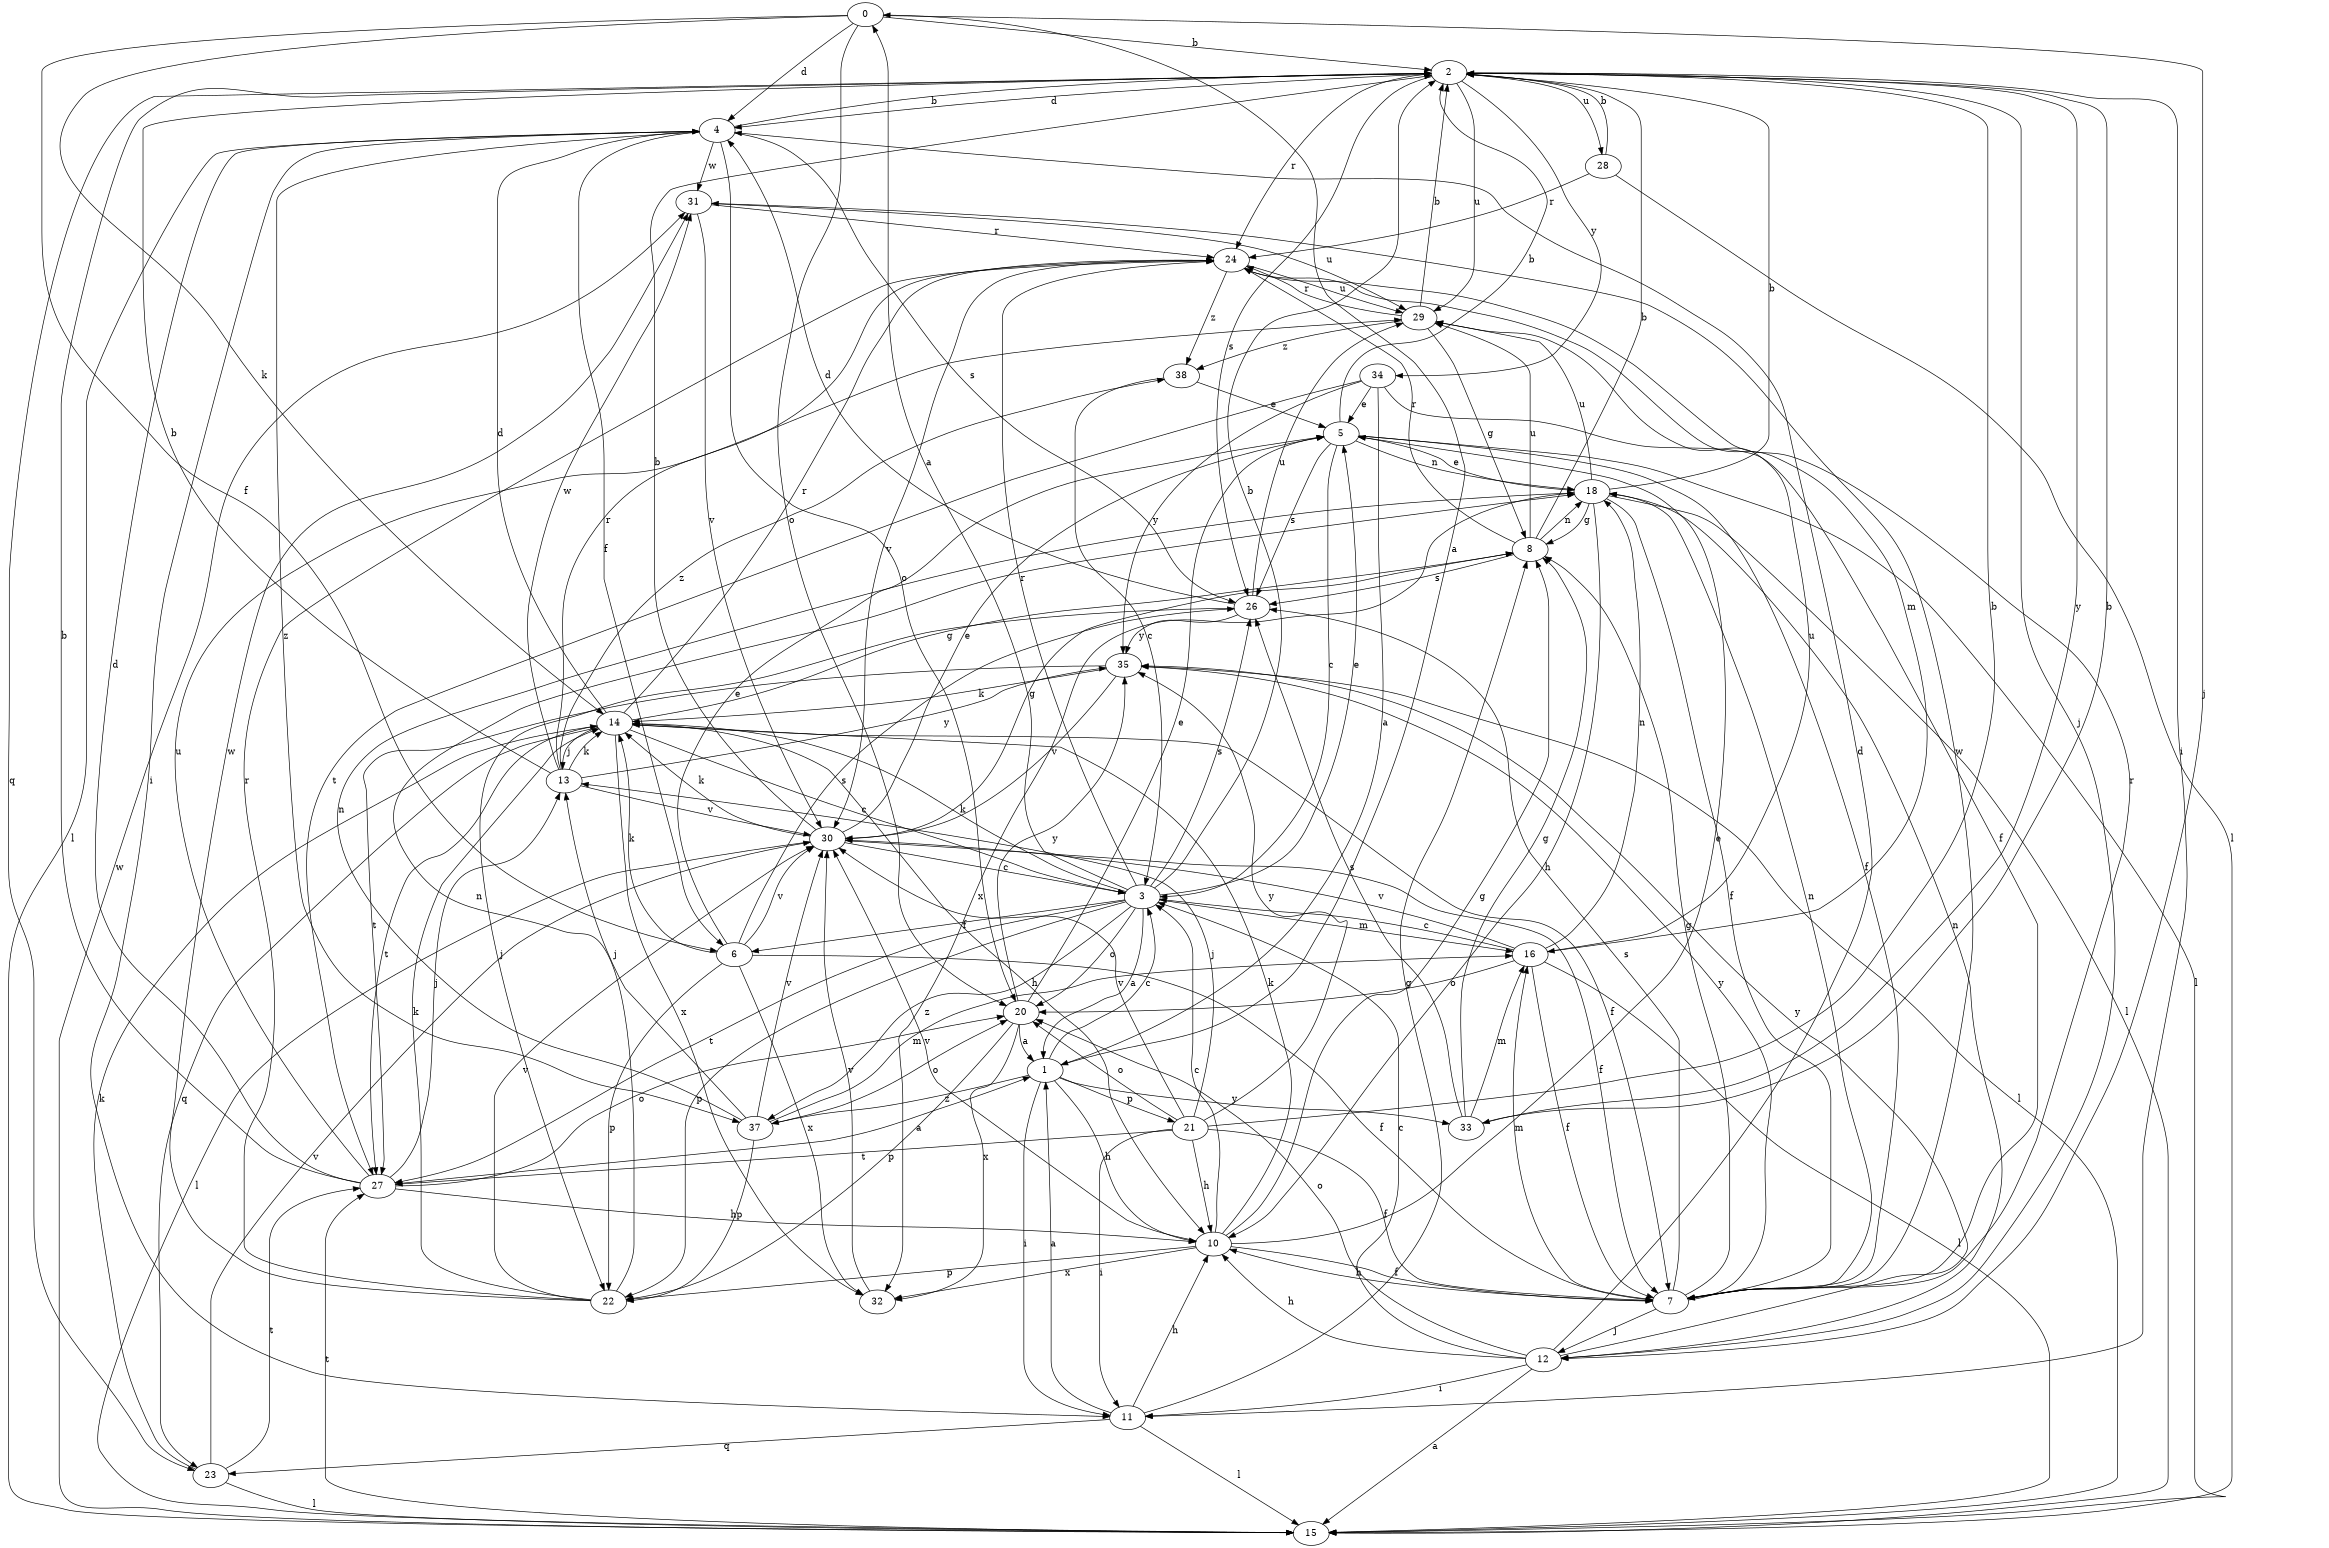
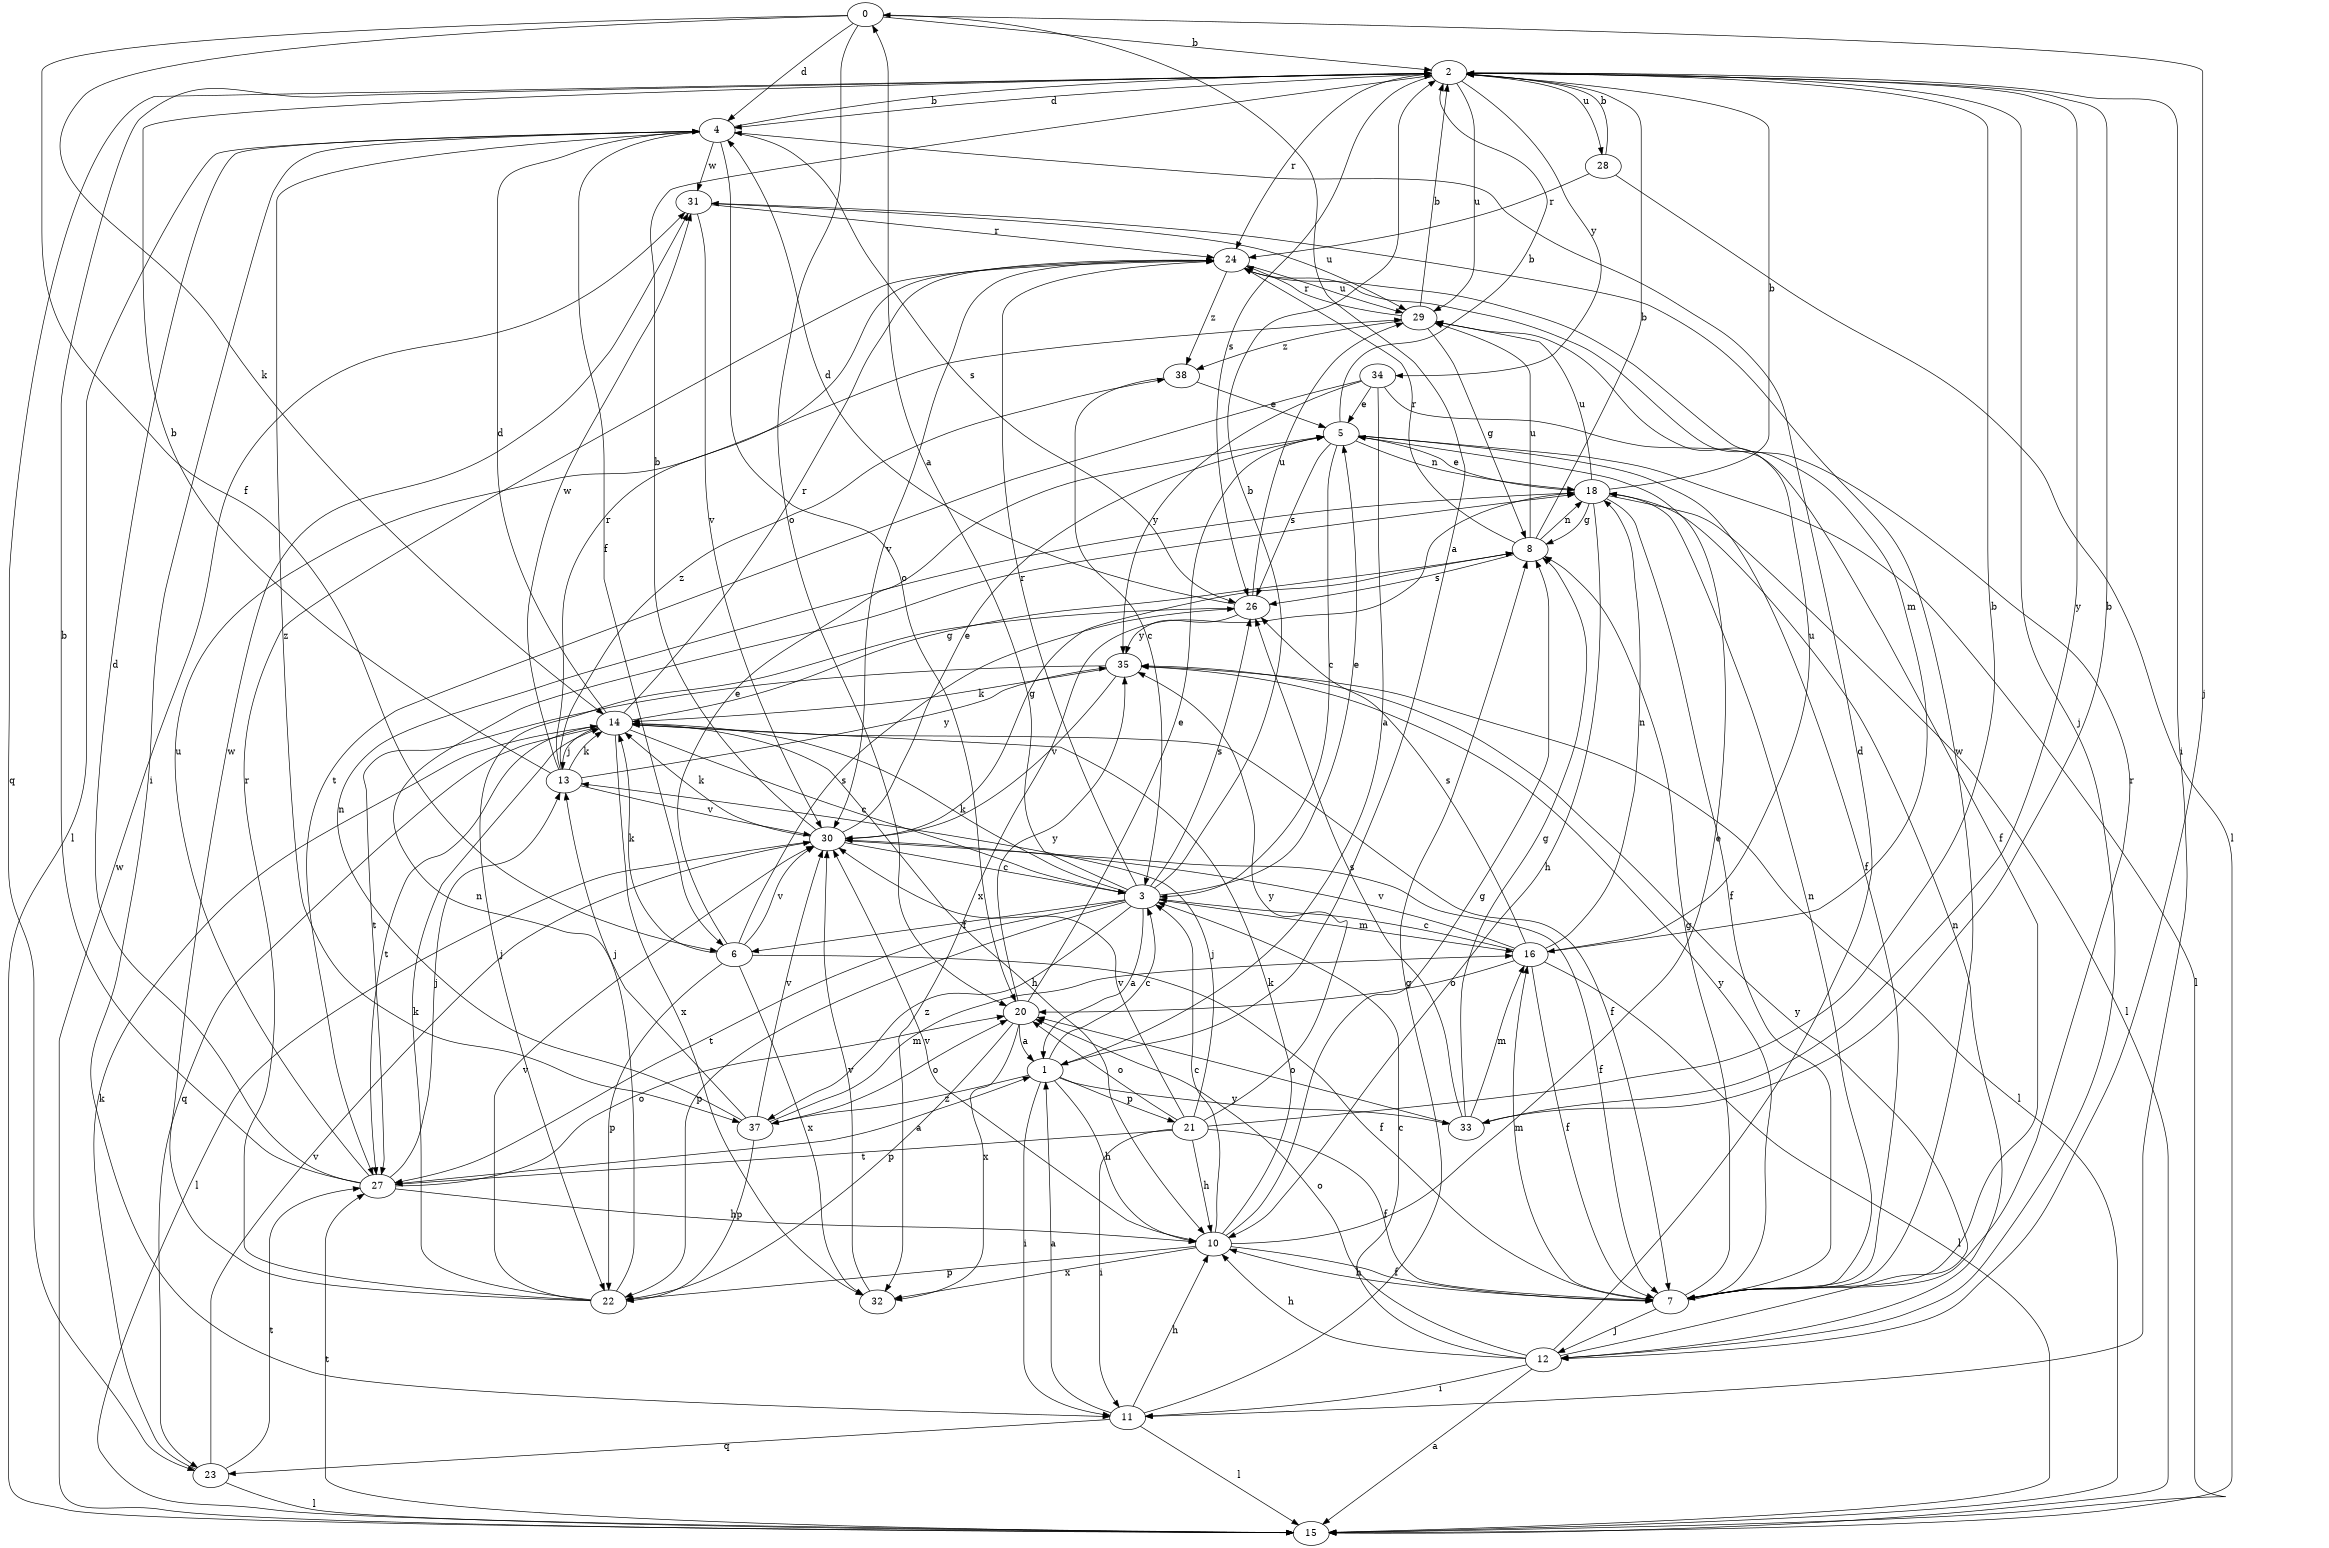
(1560, 890) -> (1423, 760)
(1095, 961) -> (1247, 1070)
